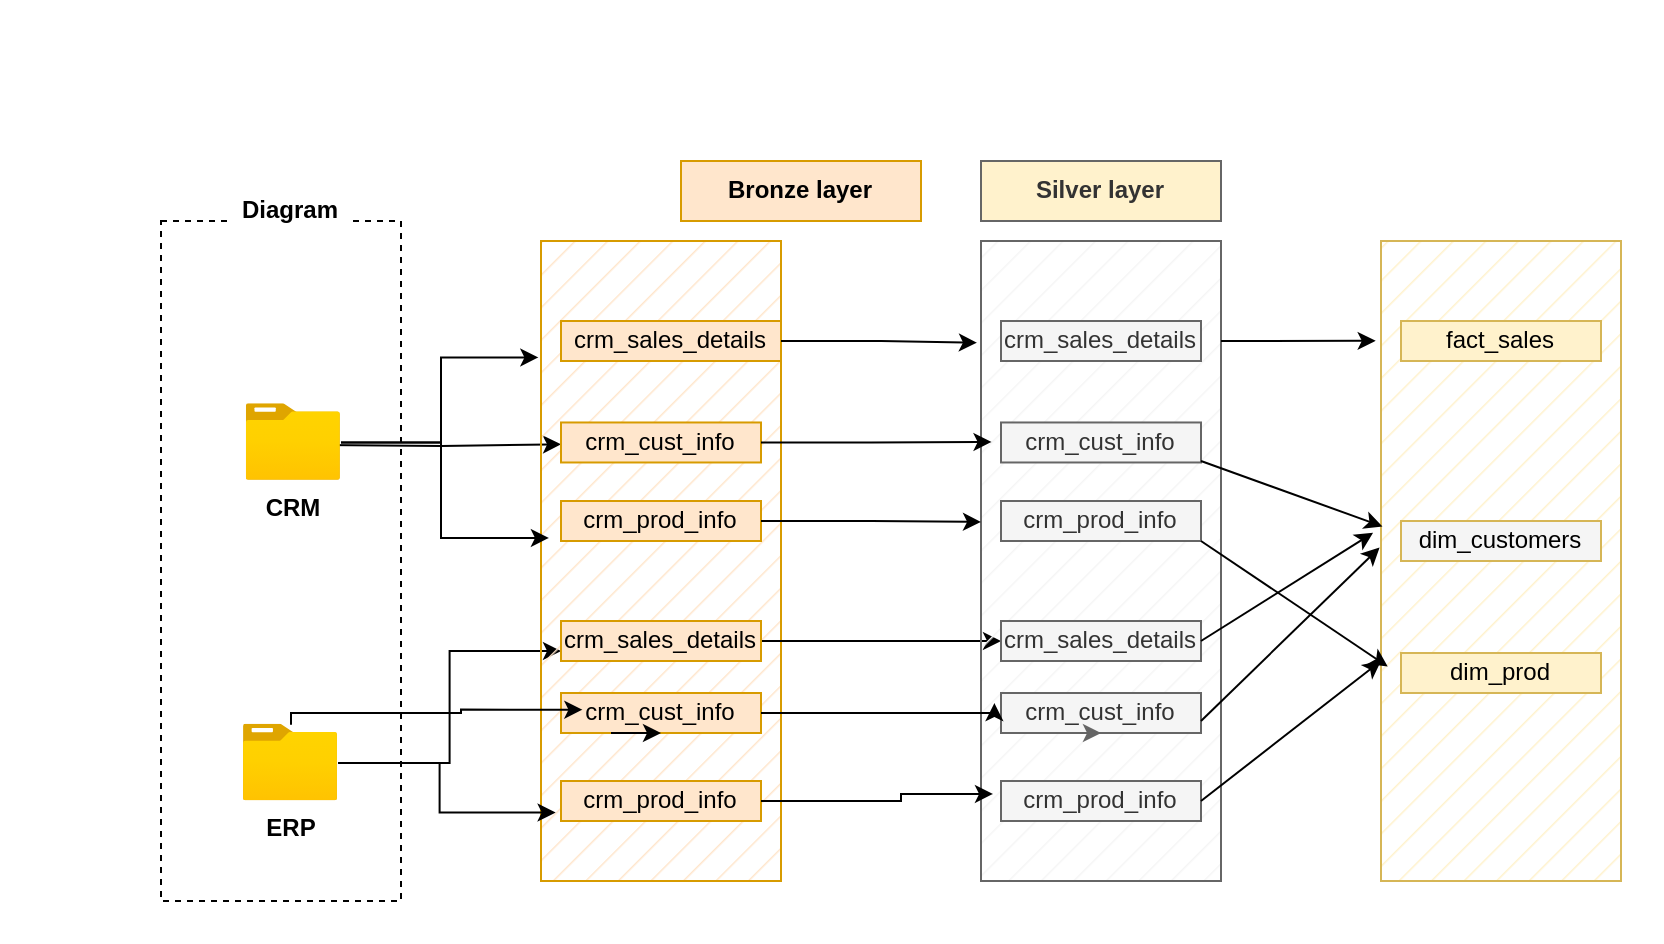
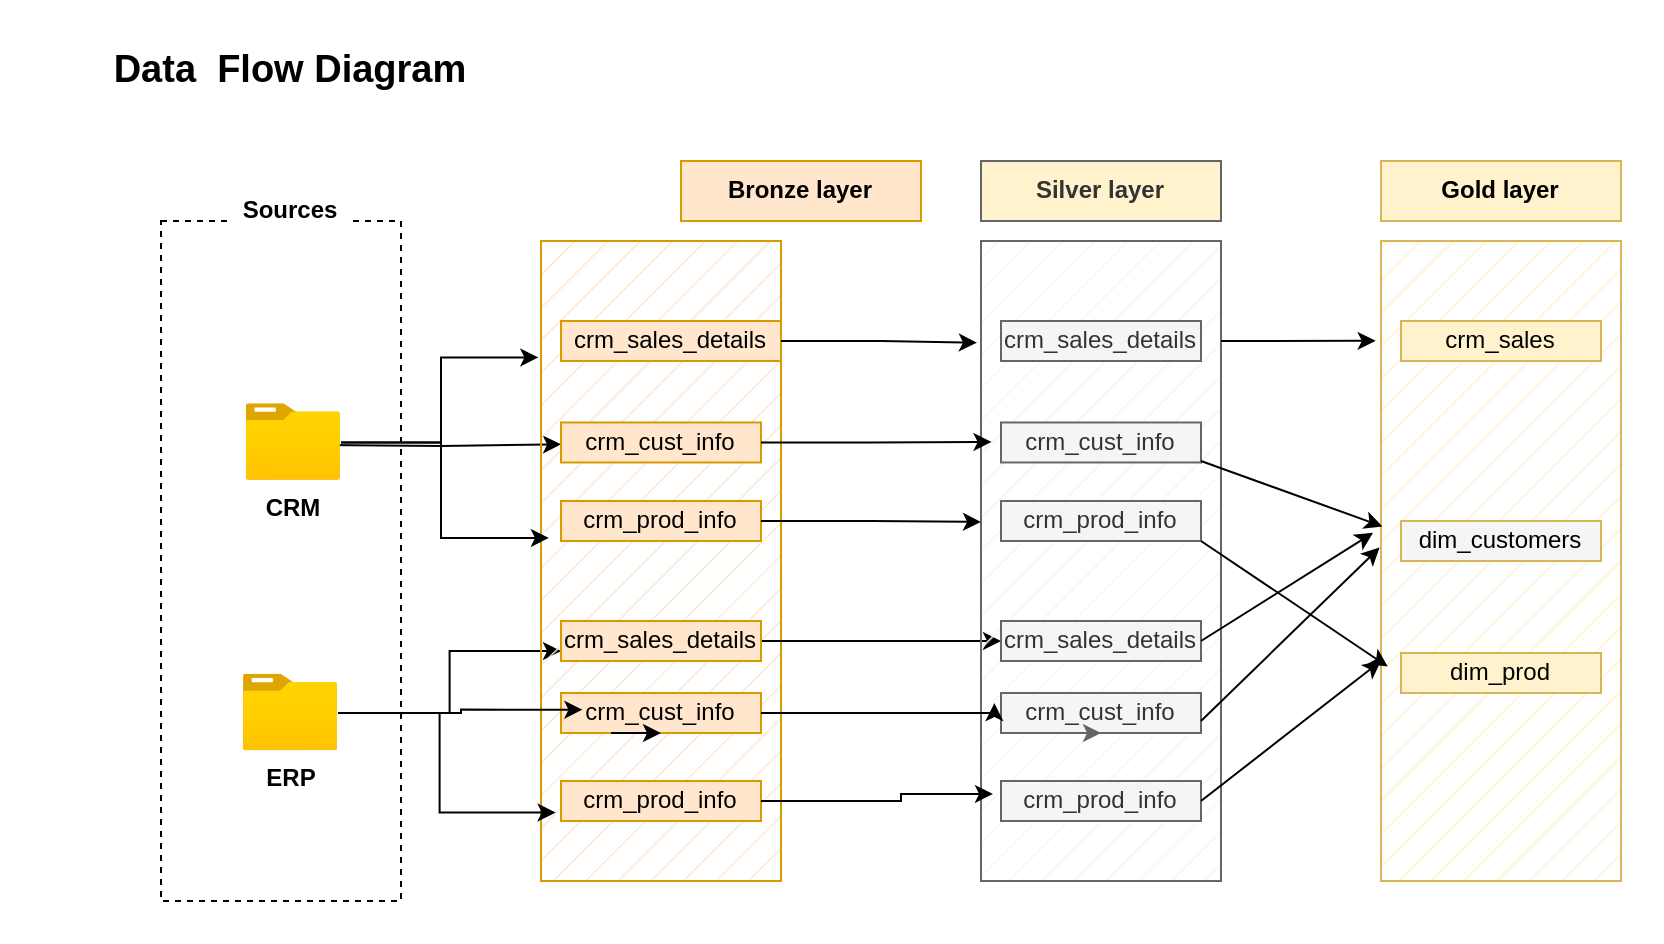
none -> (291, 71)
none -> (1501, 191)
(291, 211) -> (291, 211)
(1501, 341) -> (1501, 341)
(291, 763) -> (291, 713)
